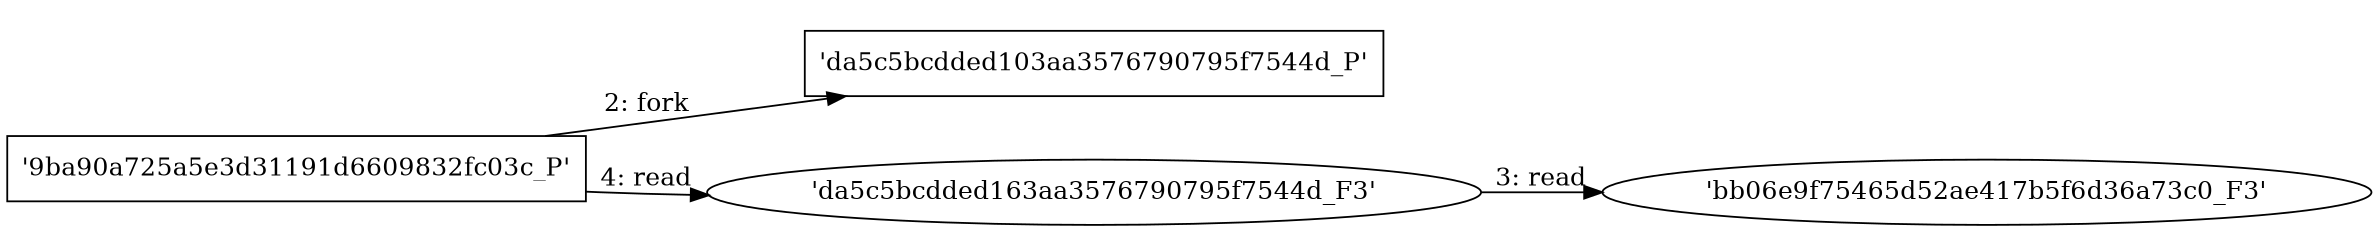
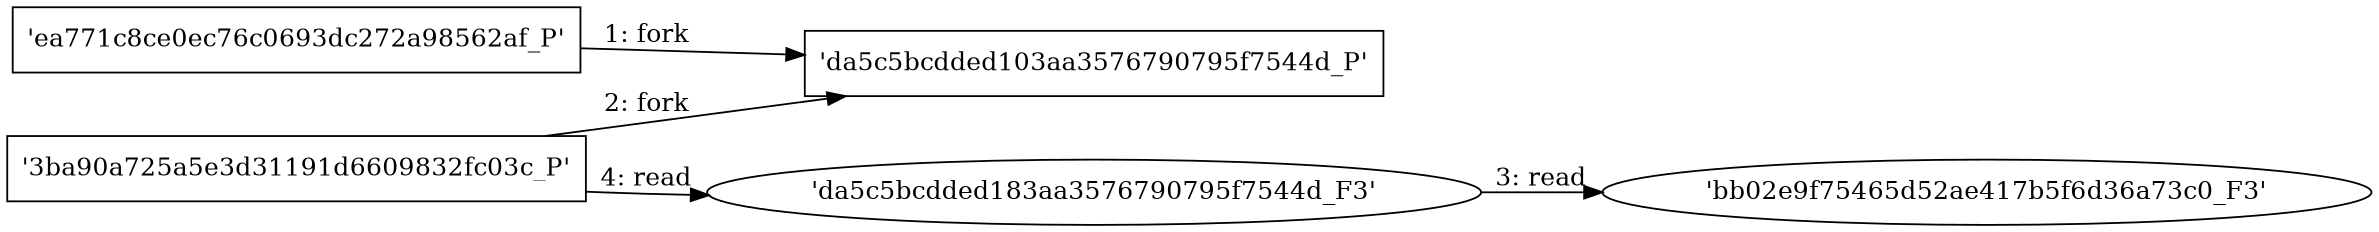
none -> (297, 40)
(297, 169) -> (297, 169)
(1094, 192) -> (1094, 192)
(1987, 192) -> (1987, 192)
